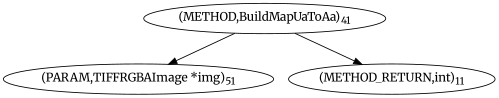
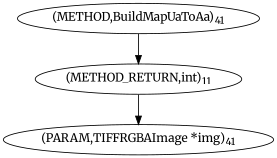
(206, 47) -> (138, 105)
(231, 78) -> (231, 138)
